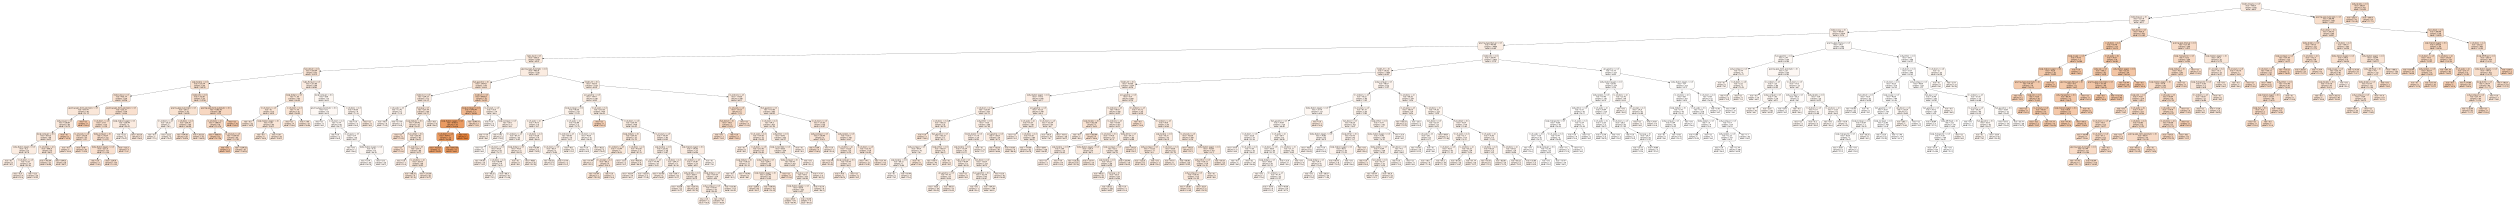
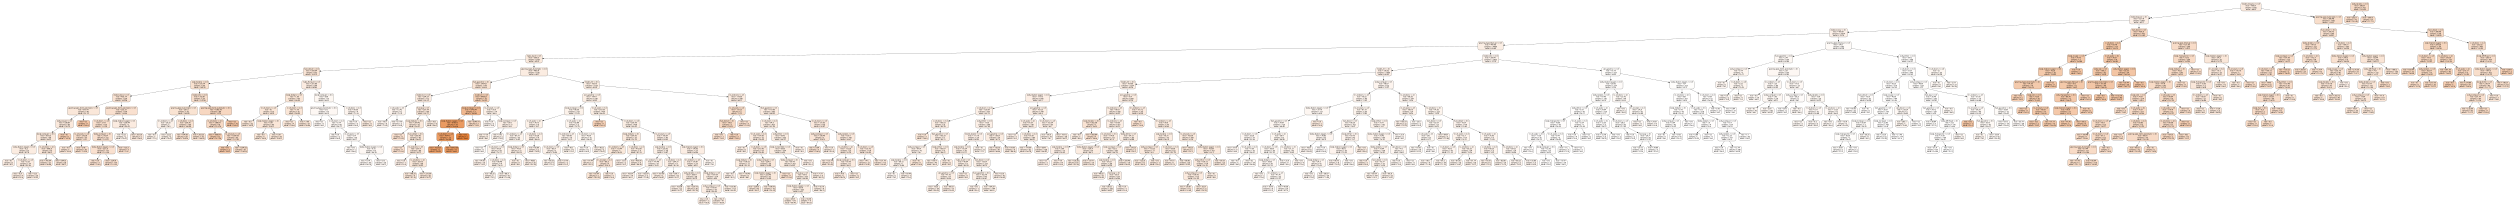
(1968, 124) -> (1968, 124)
